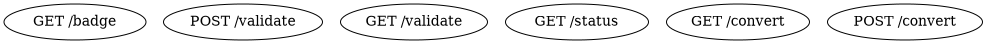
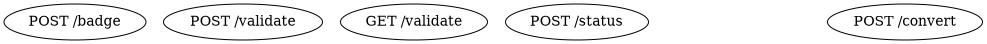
(75, 22) -> (75, 22)
(577, 22) -> (577, 22)
(738, 22) -> none
